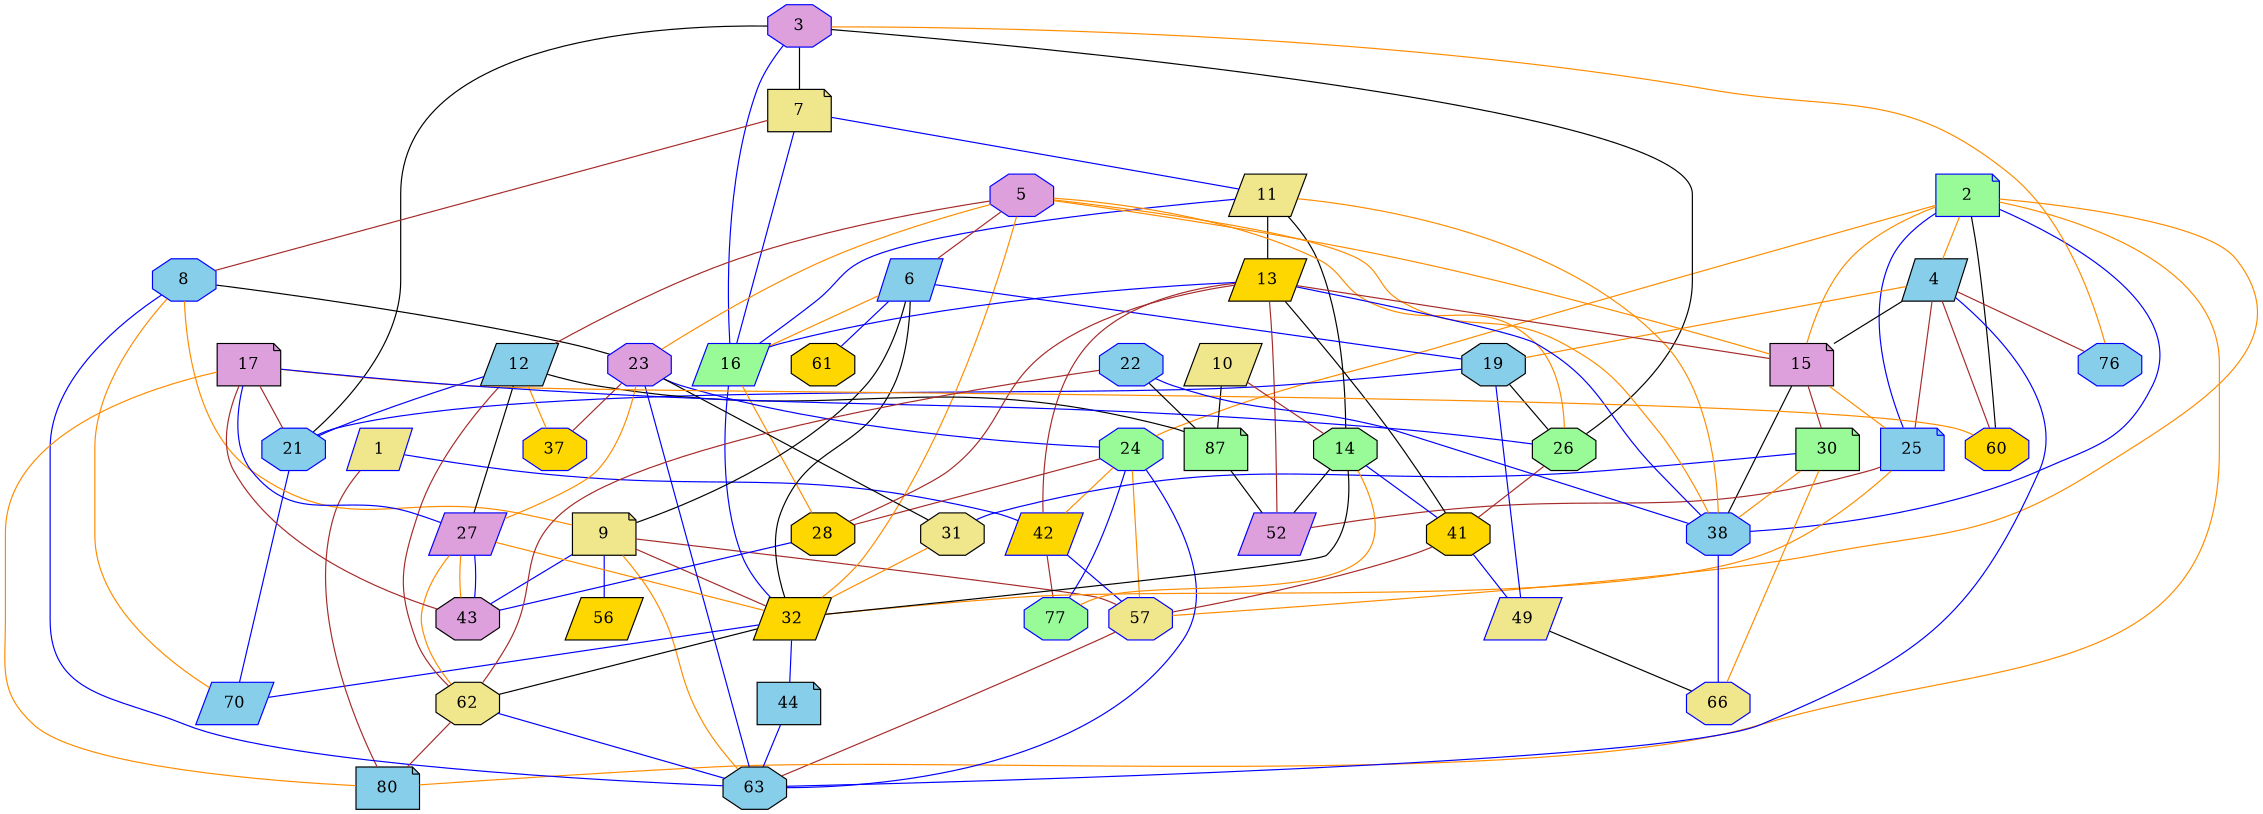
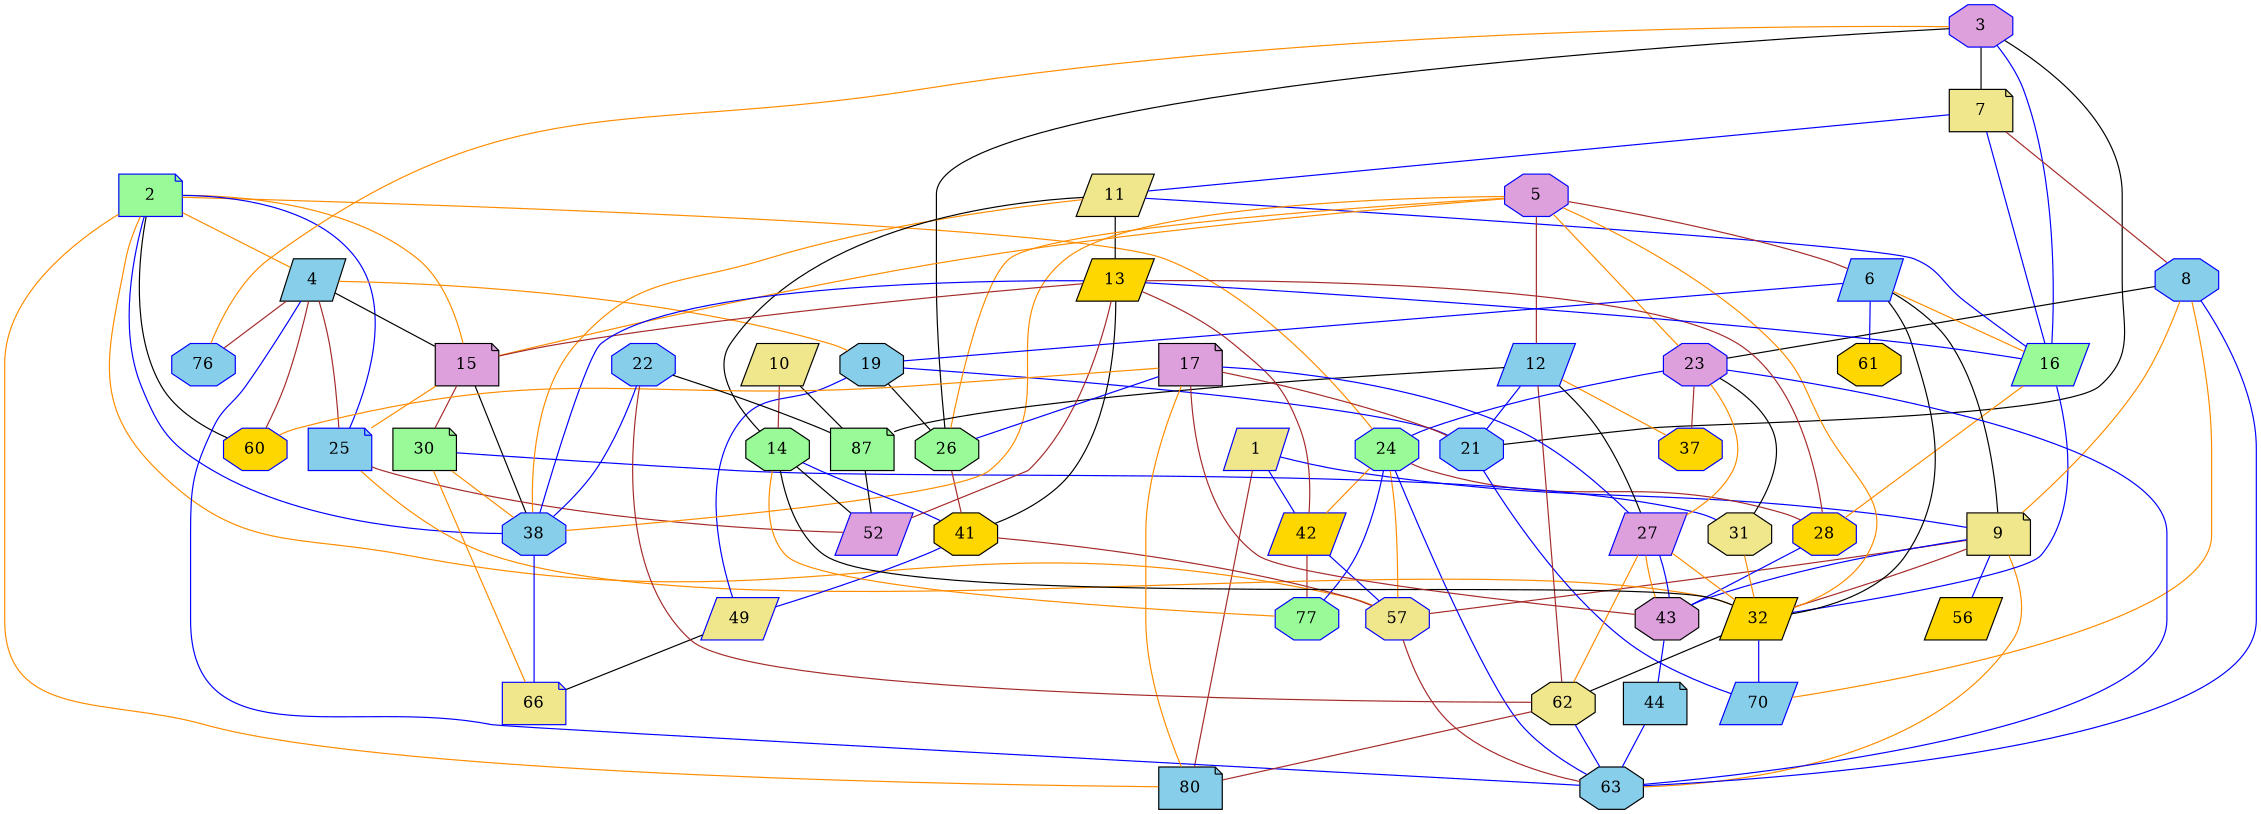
(520, 365) -> (1536, 365)
none -> (1778, 504)
(823, 534) -> (1825, 534)
(791, 661) -> (1662, 653)
(1718, 703) -> (534, 703)
